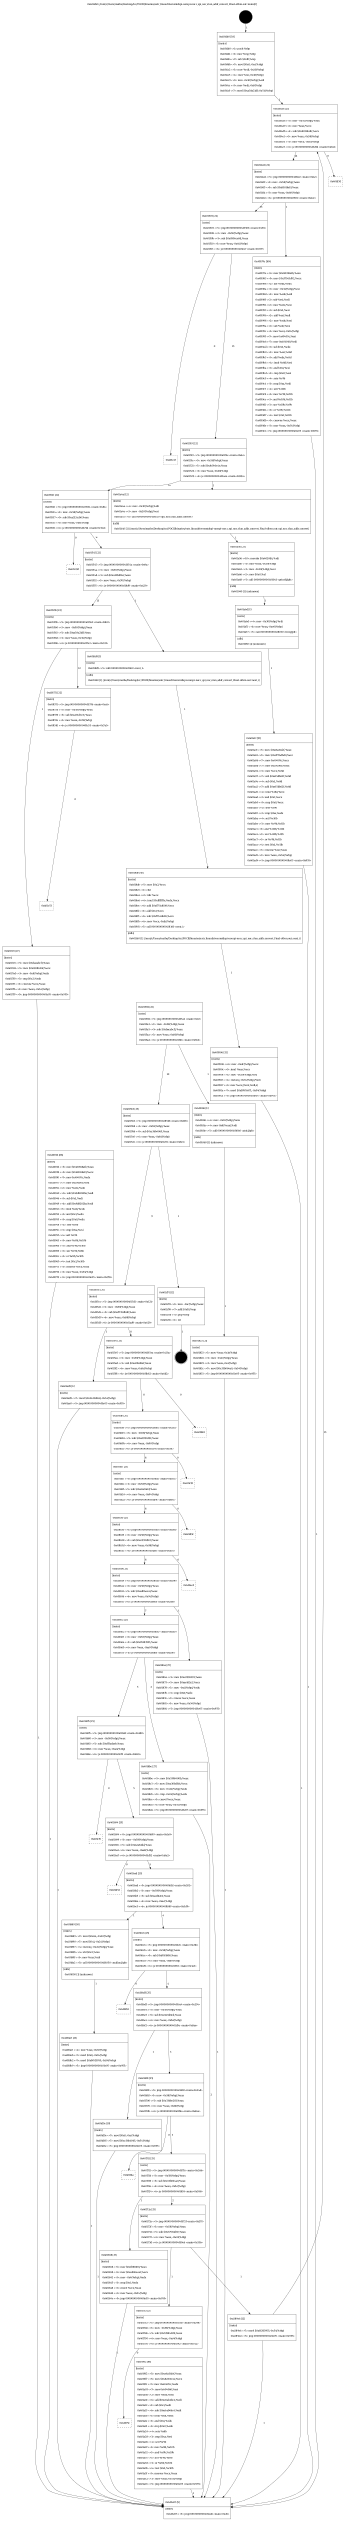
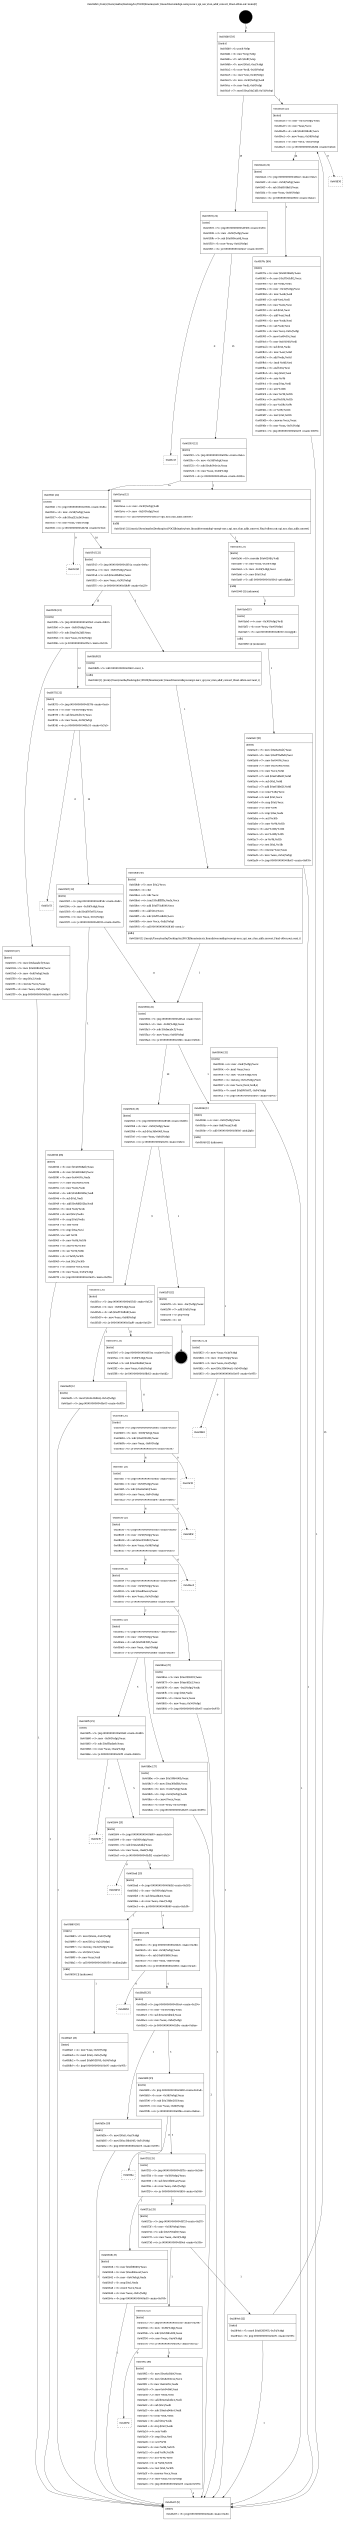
(260, 207) -> (239, 153)
(96, 538) -> (96, 538)
none -> (90, 906)
(230, 995) -> (189, 972)
(175, 1403) -> (209, 1402)
(90, 2316) -> none
none -> (168, 2352)
